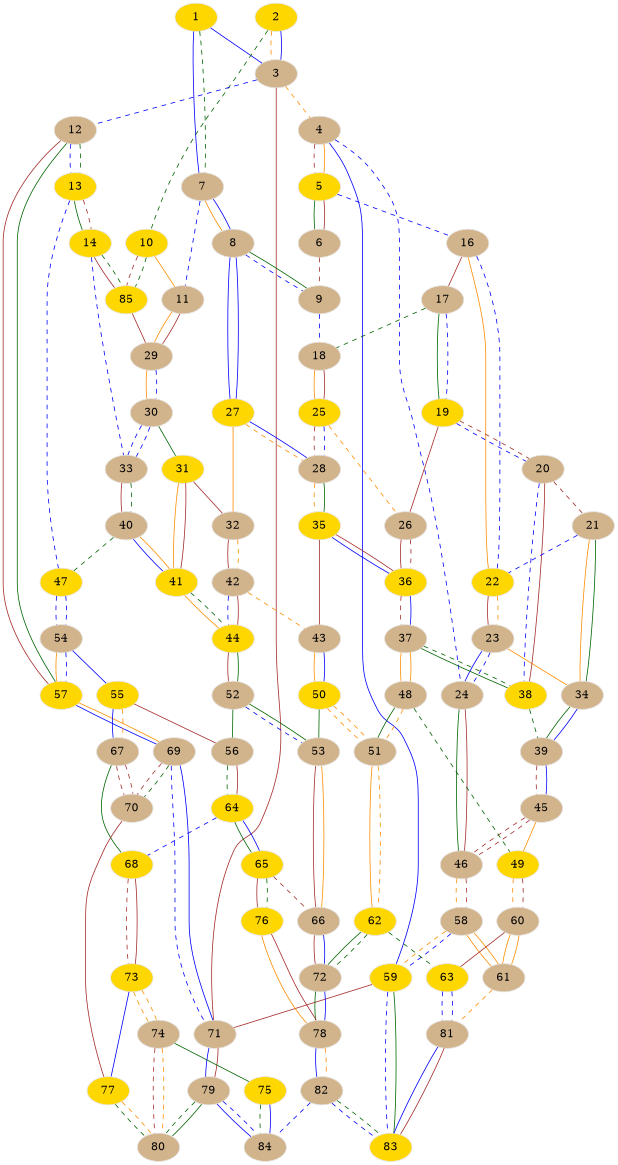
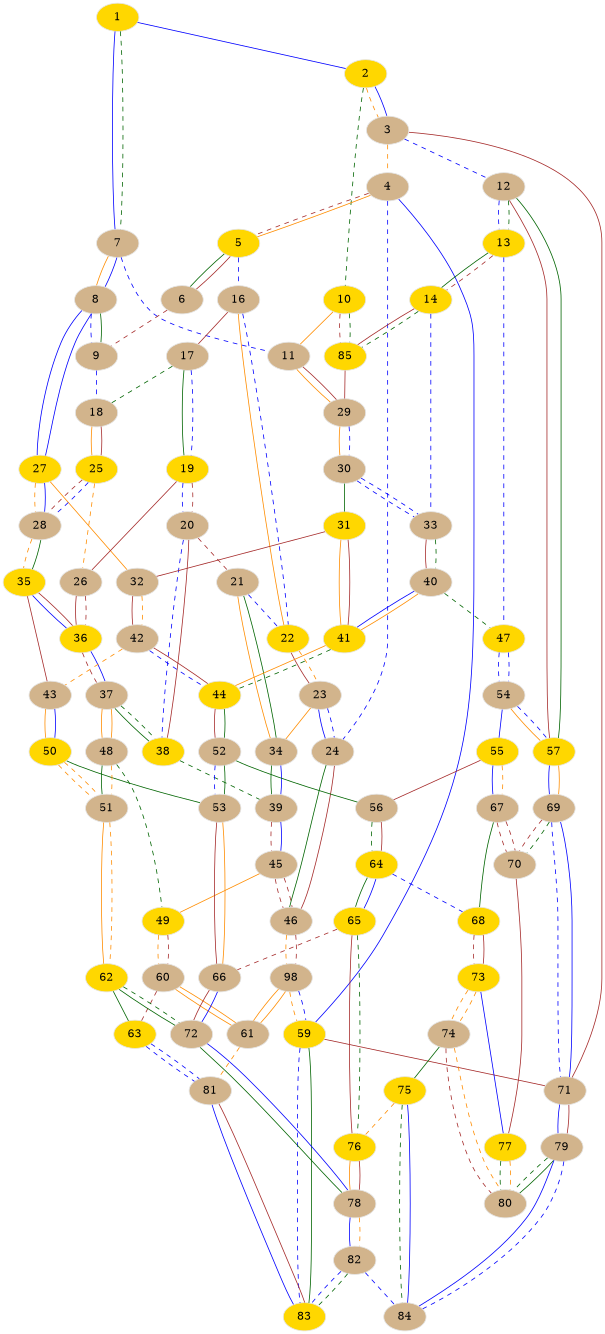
(236, 46) -> (242, 45)
(461, 921) -> (291, 978)
(490, 944) -> (153, 999)
(411, 950) -> (121, 1006)
none -> (380, 1119)
